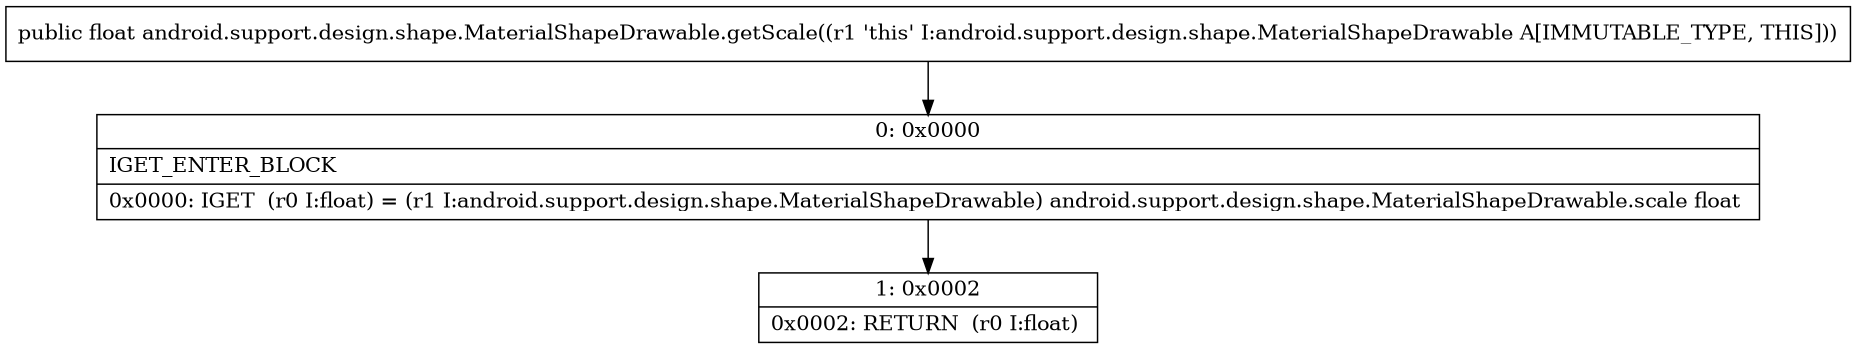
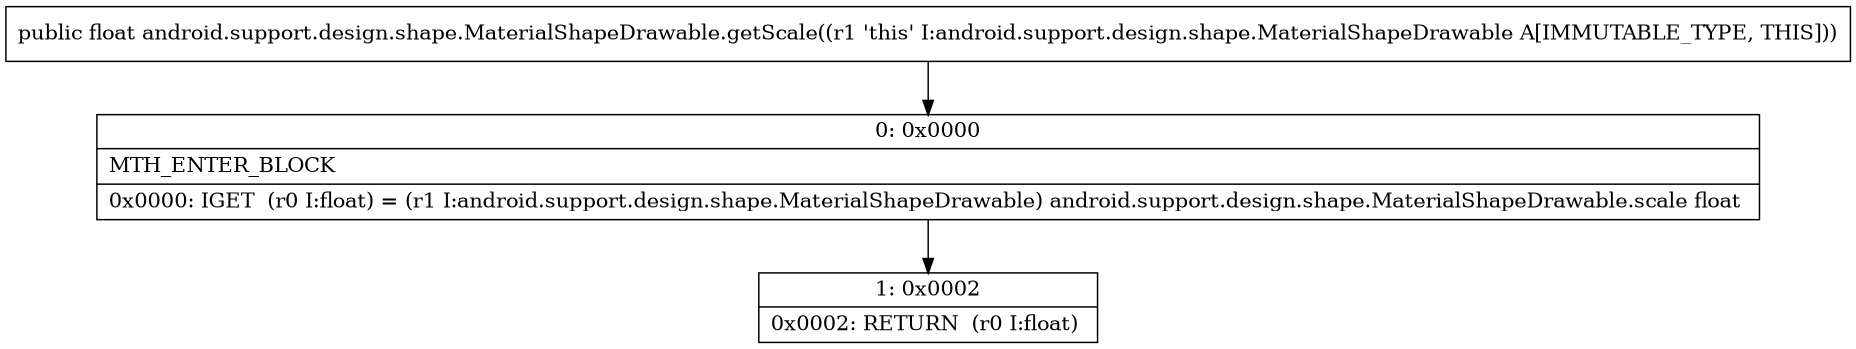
(223, 166) -> (223, 166)
